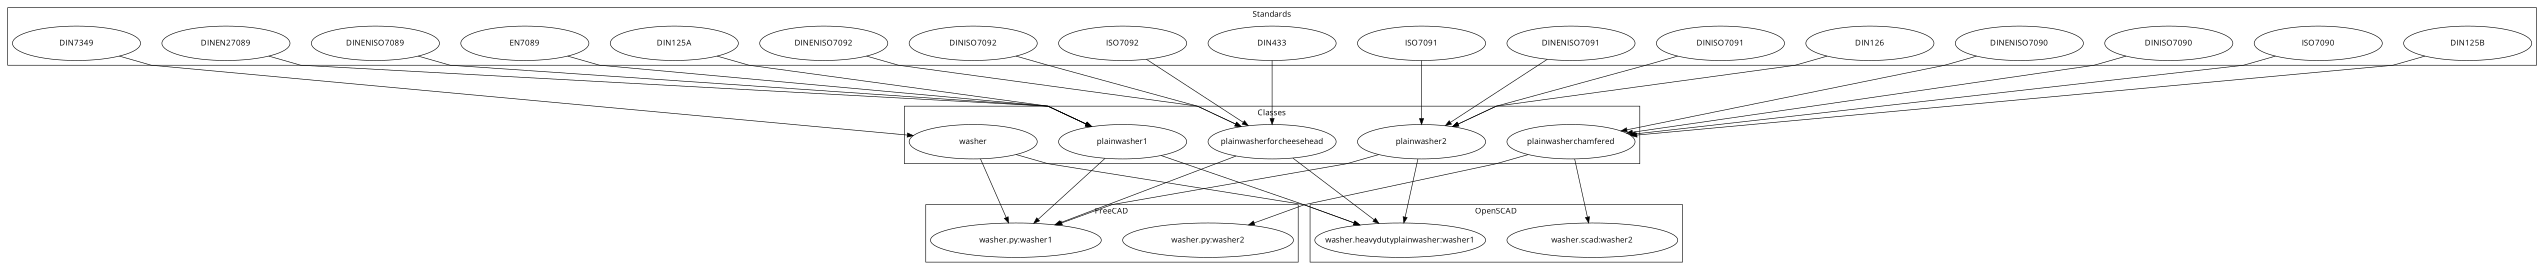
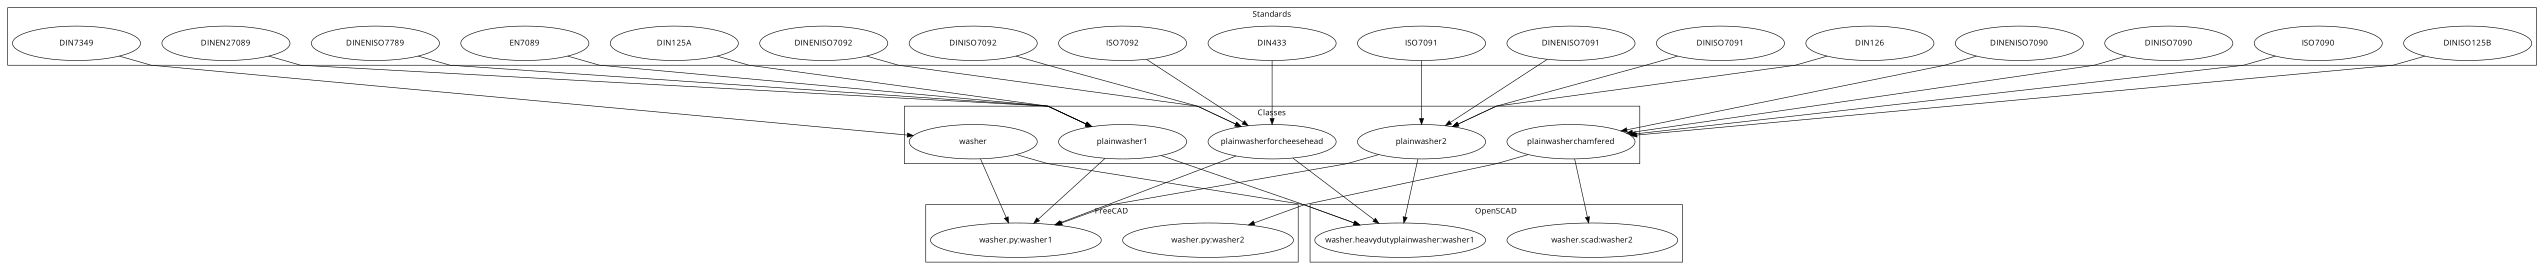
(375, 43) -> (375, 43)
(2468, 43) -> (2468, 43)
